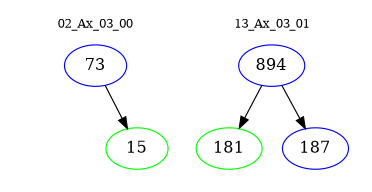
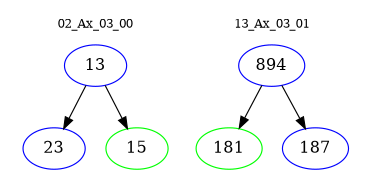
(96, 66) -> (96, 66)
none -> (54, 149)
